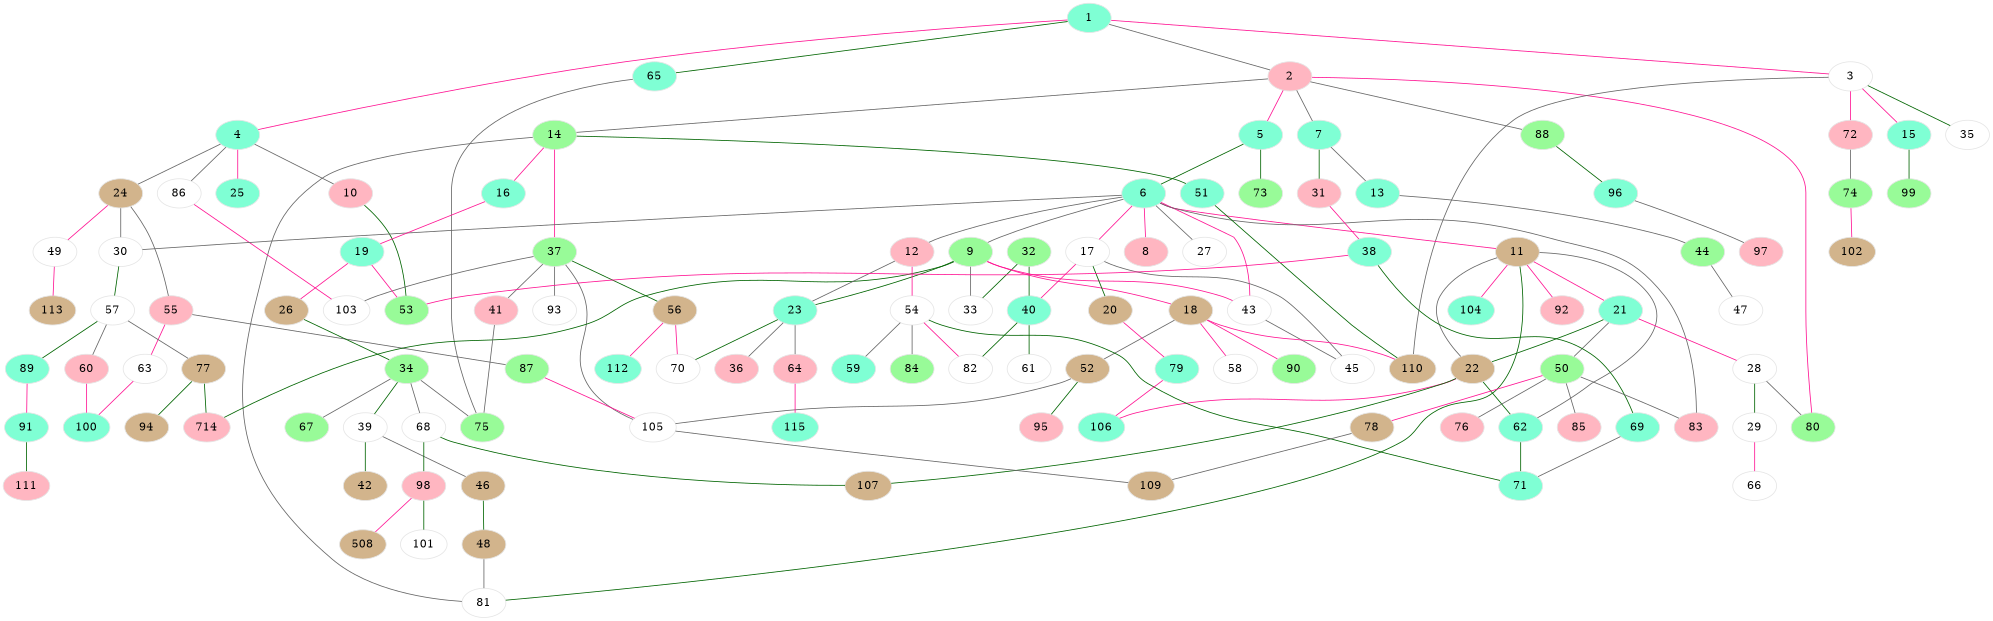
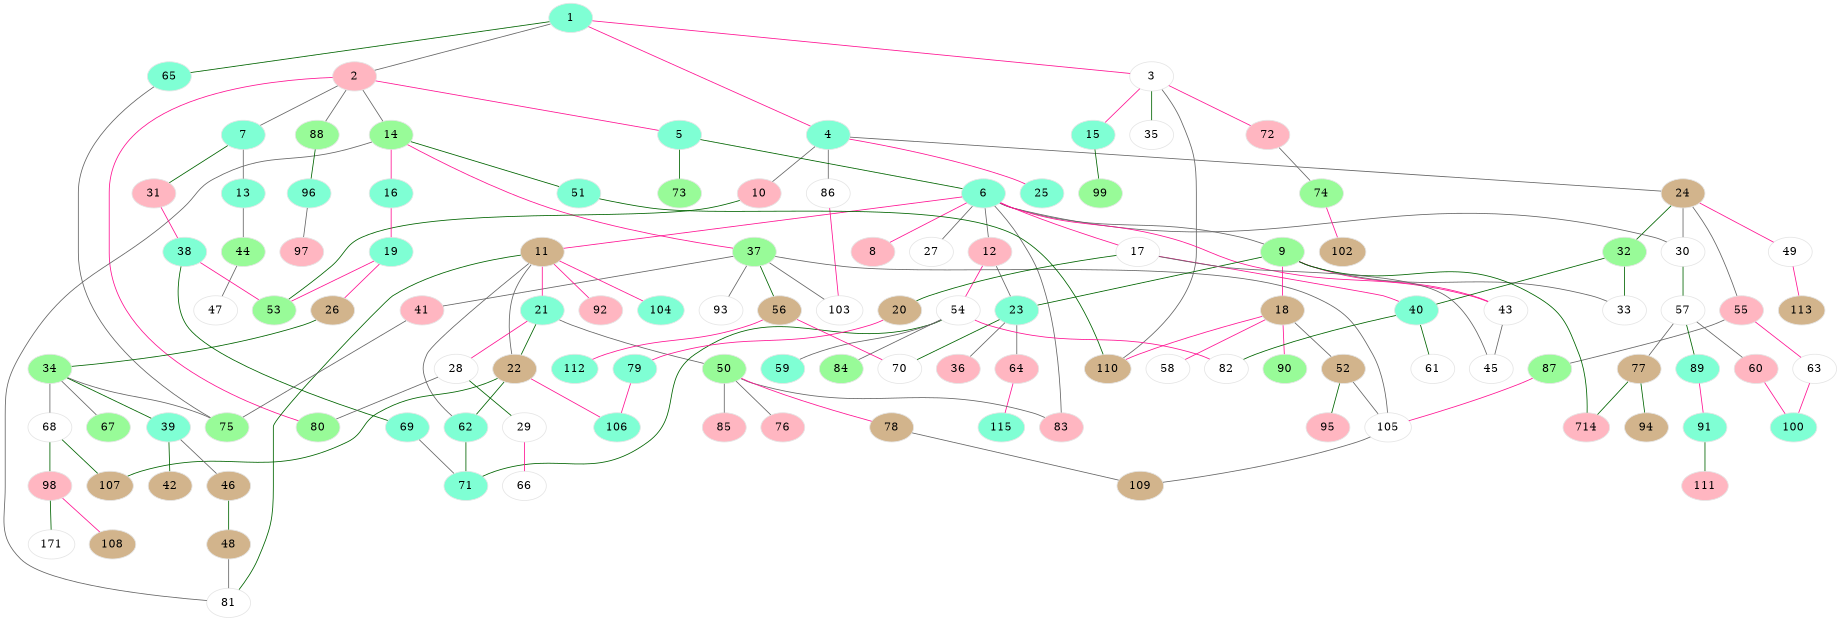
none -> (1654, 223)
(365, 427) -> (169, 427)
(363, 544) -> (112, 544)
(424, 544) -> (52, 544)
